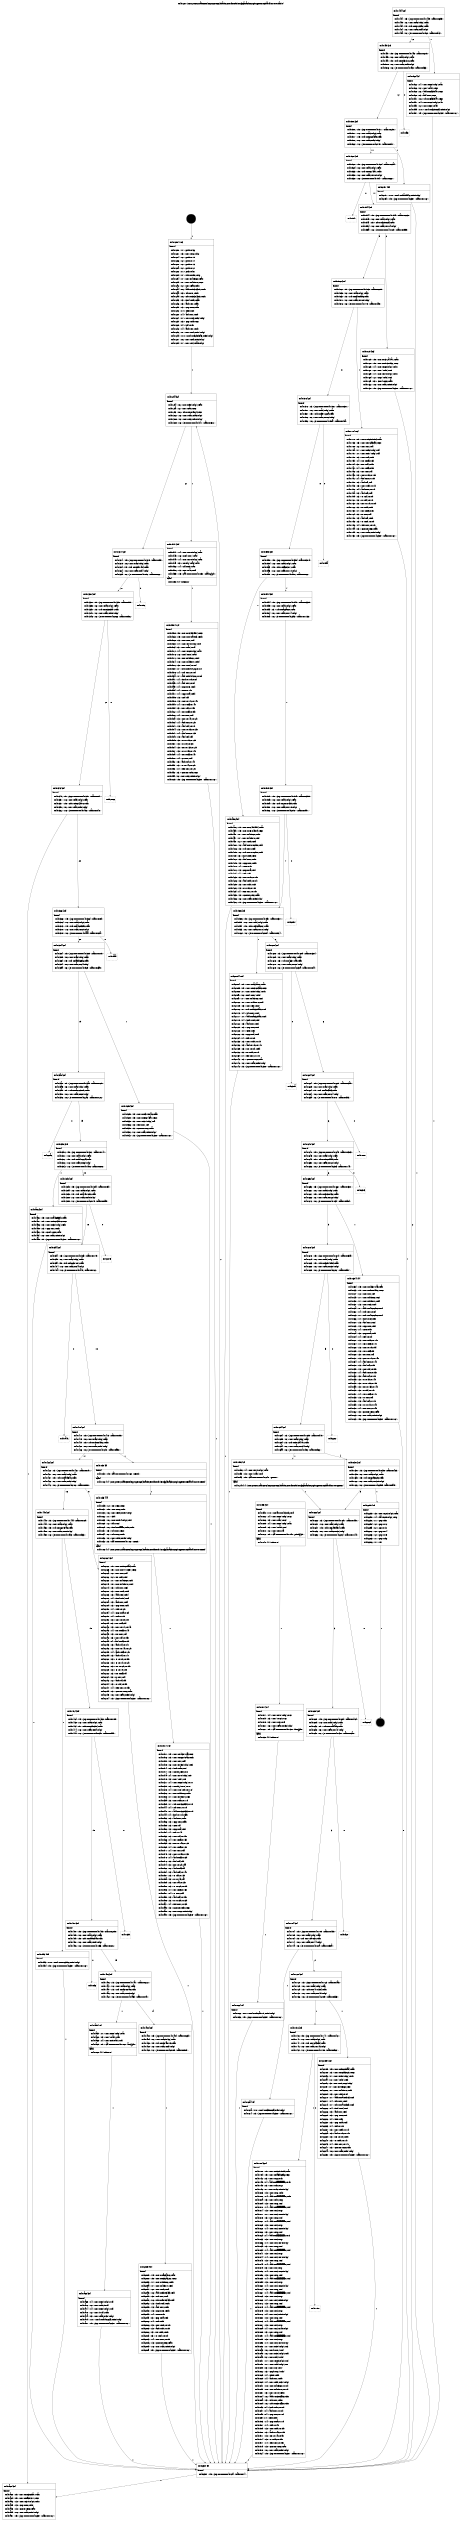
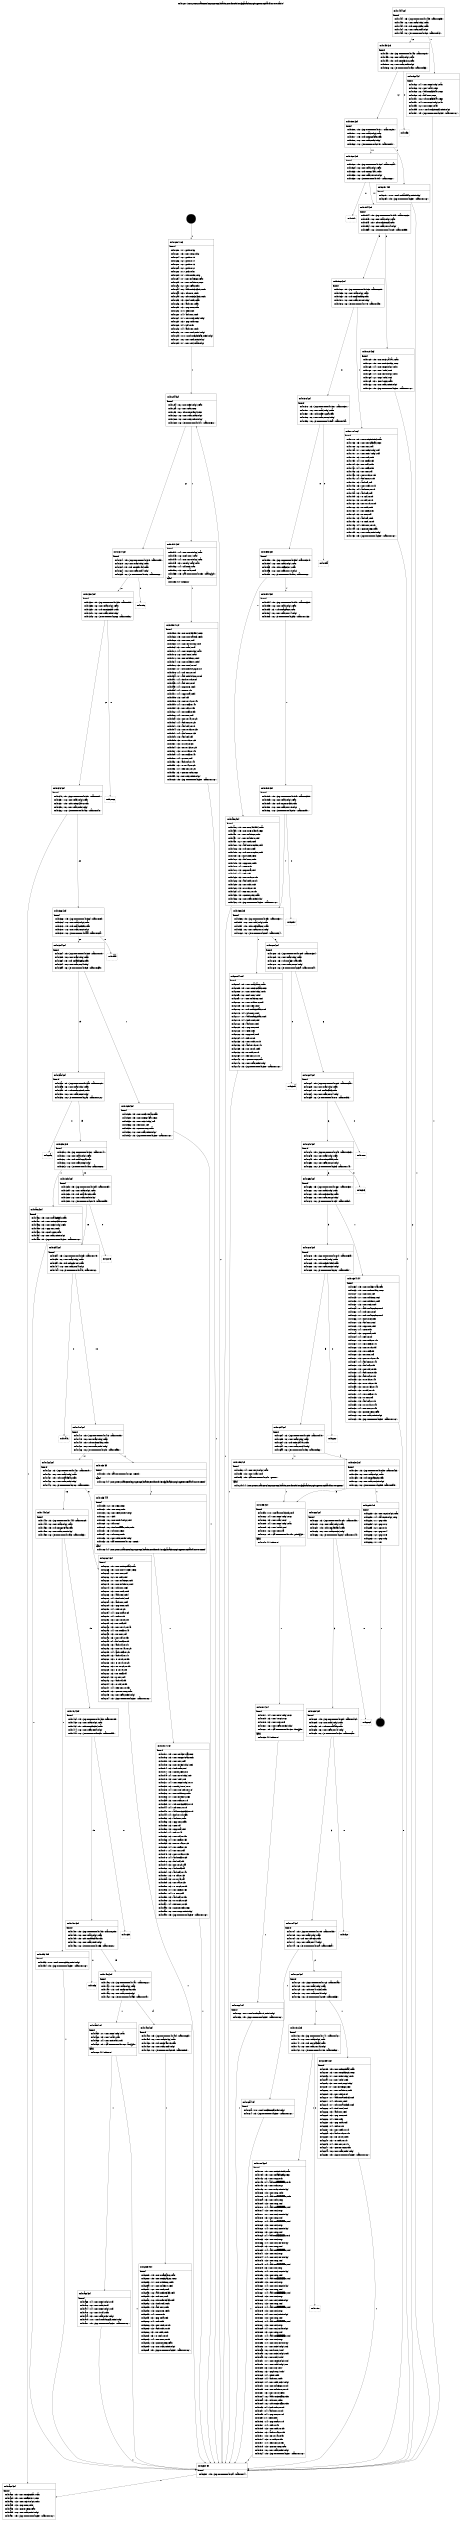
(311, 1499) -> (285, 1495)
(354, 1499) -> (321, 1491)
(168, 2413) -> (132, 2287)
